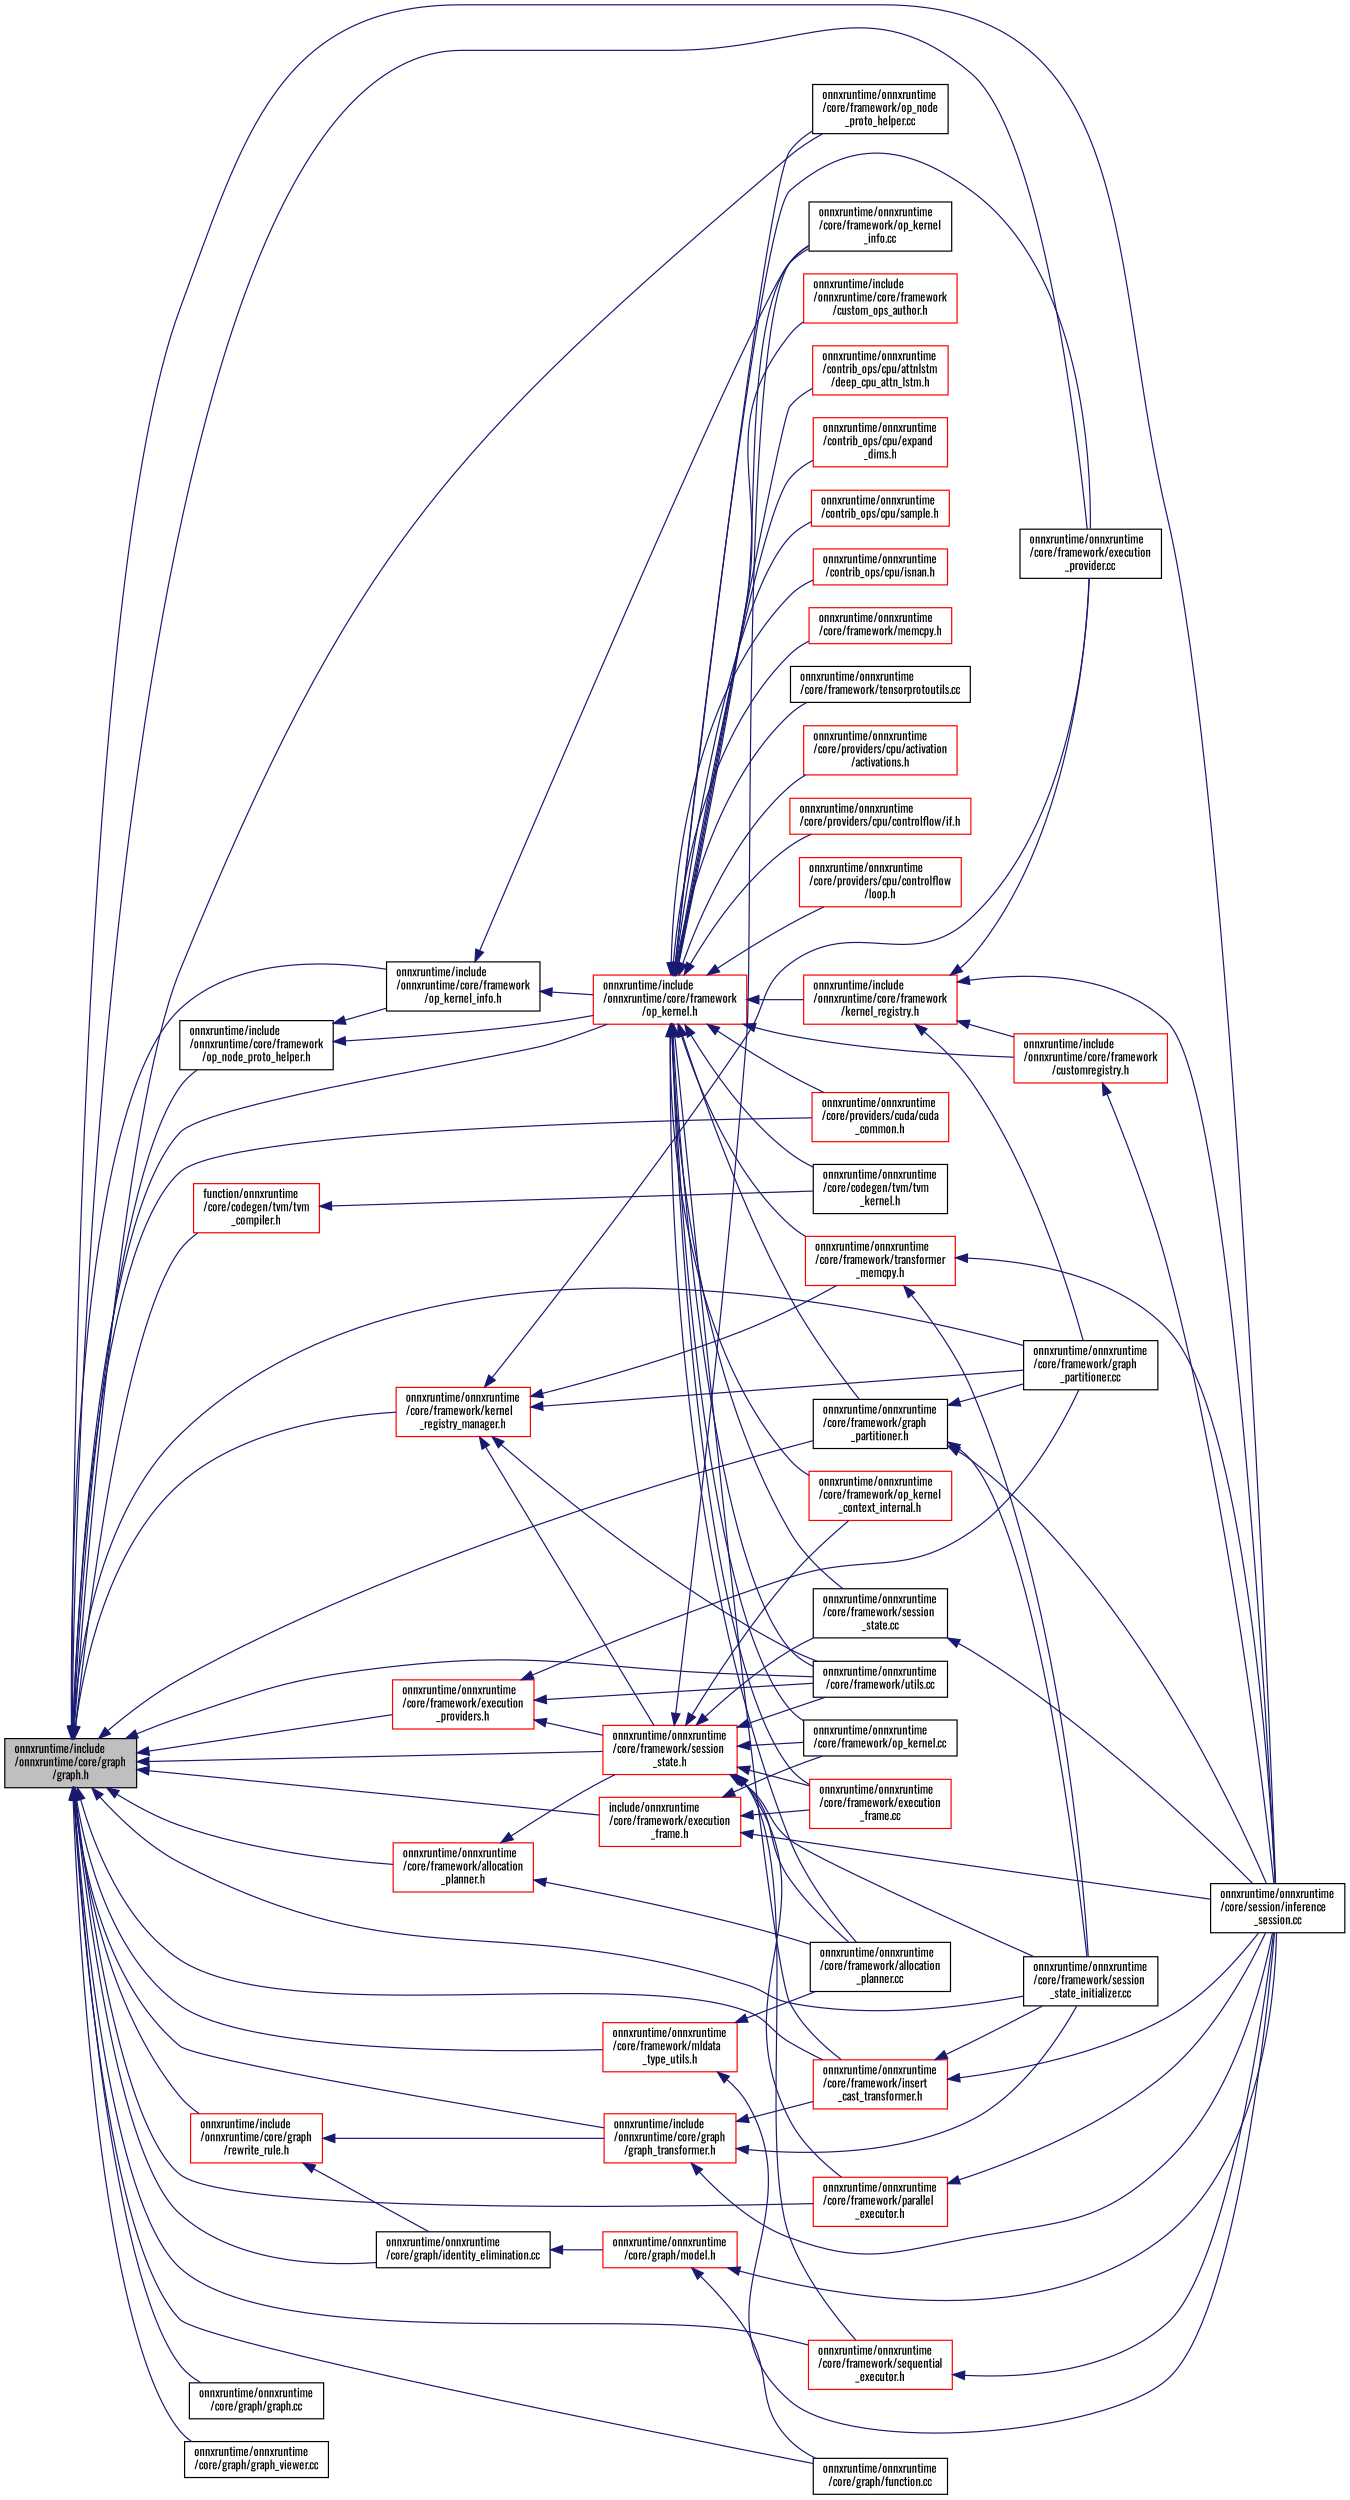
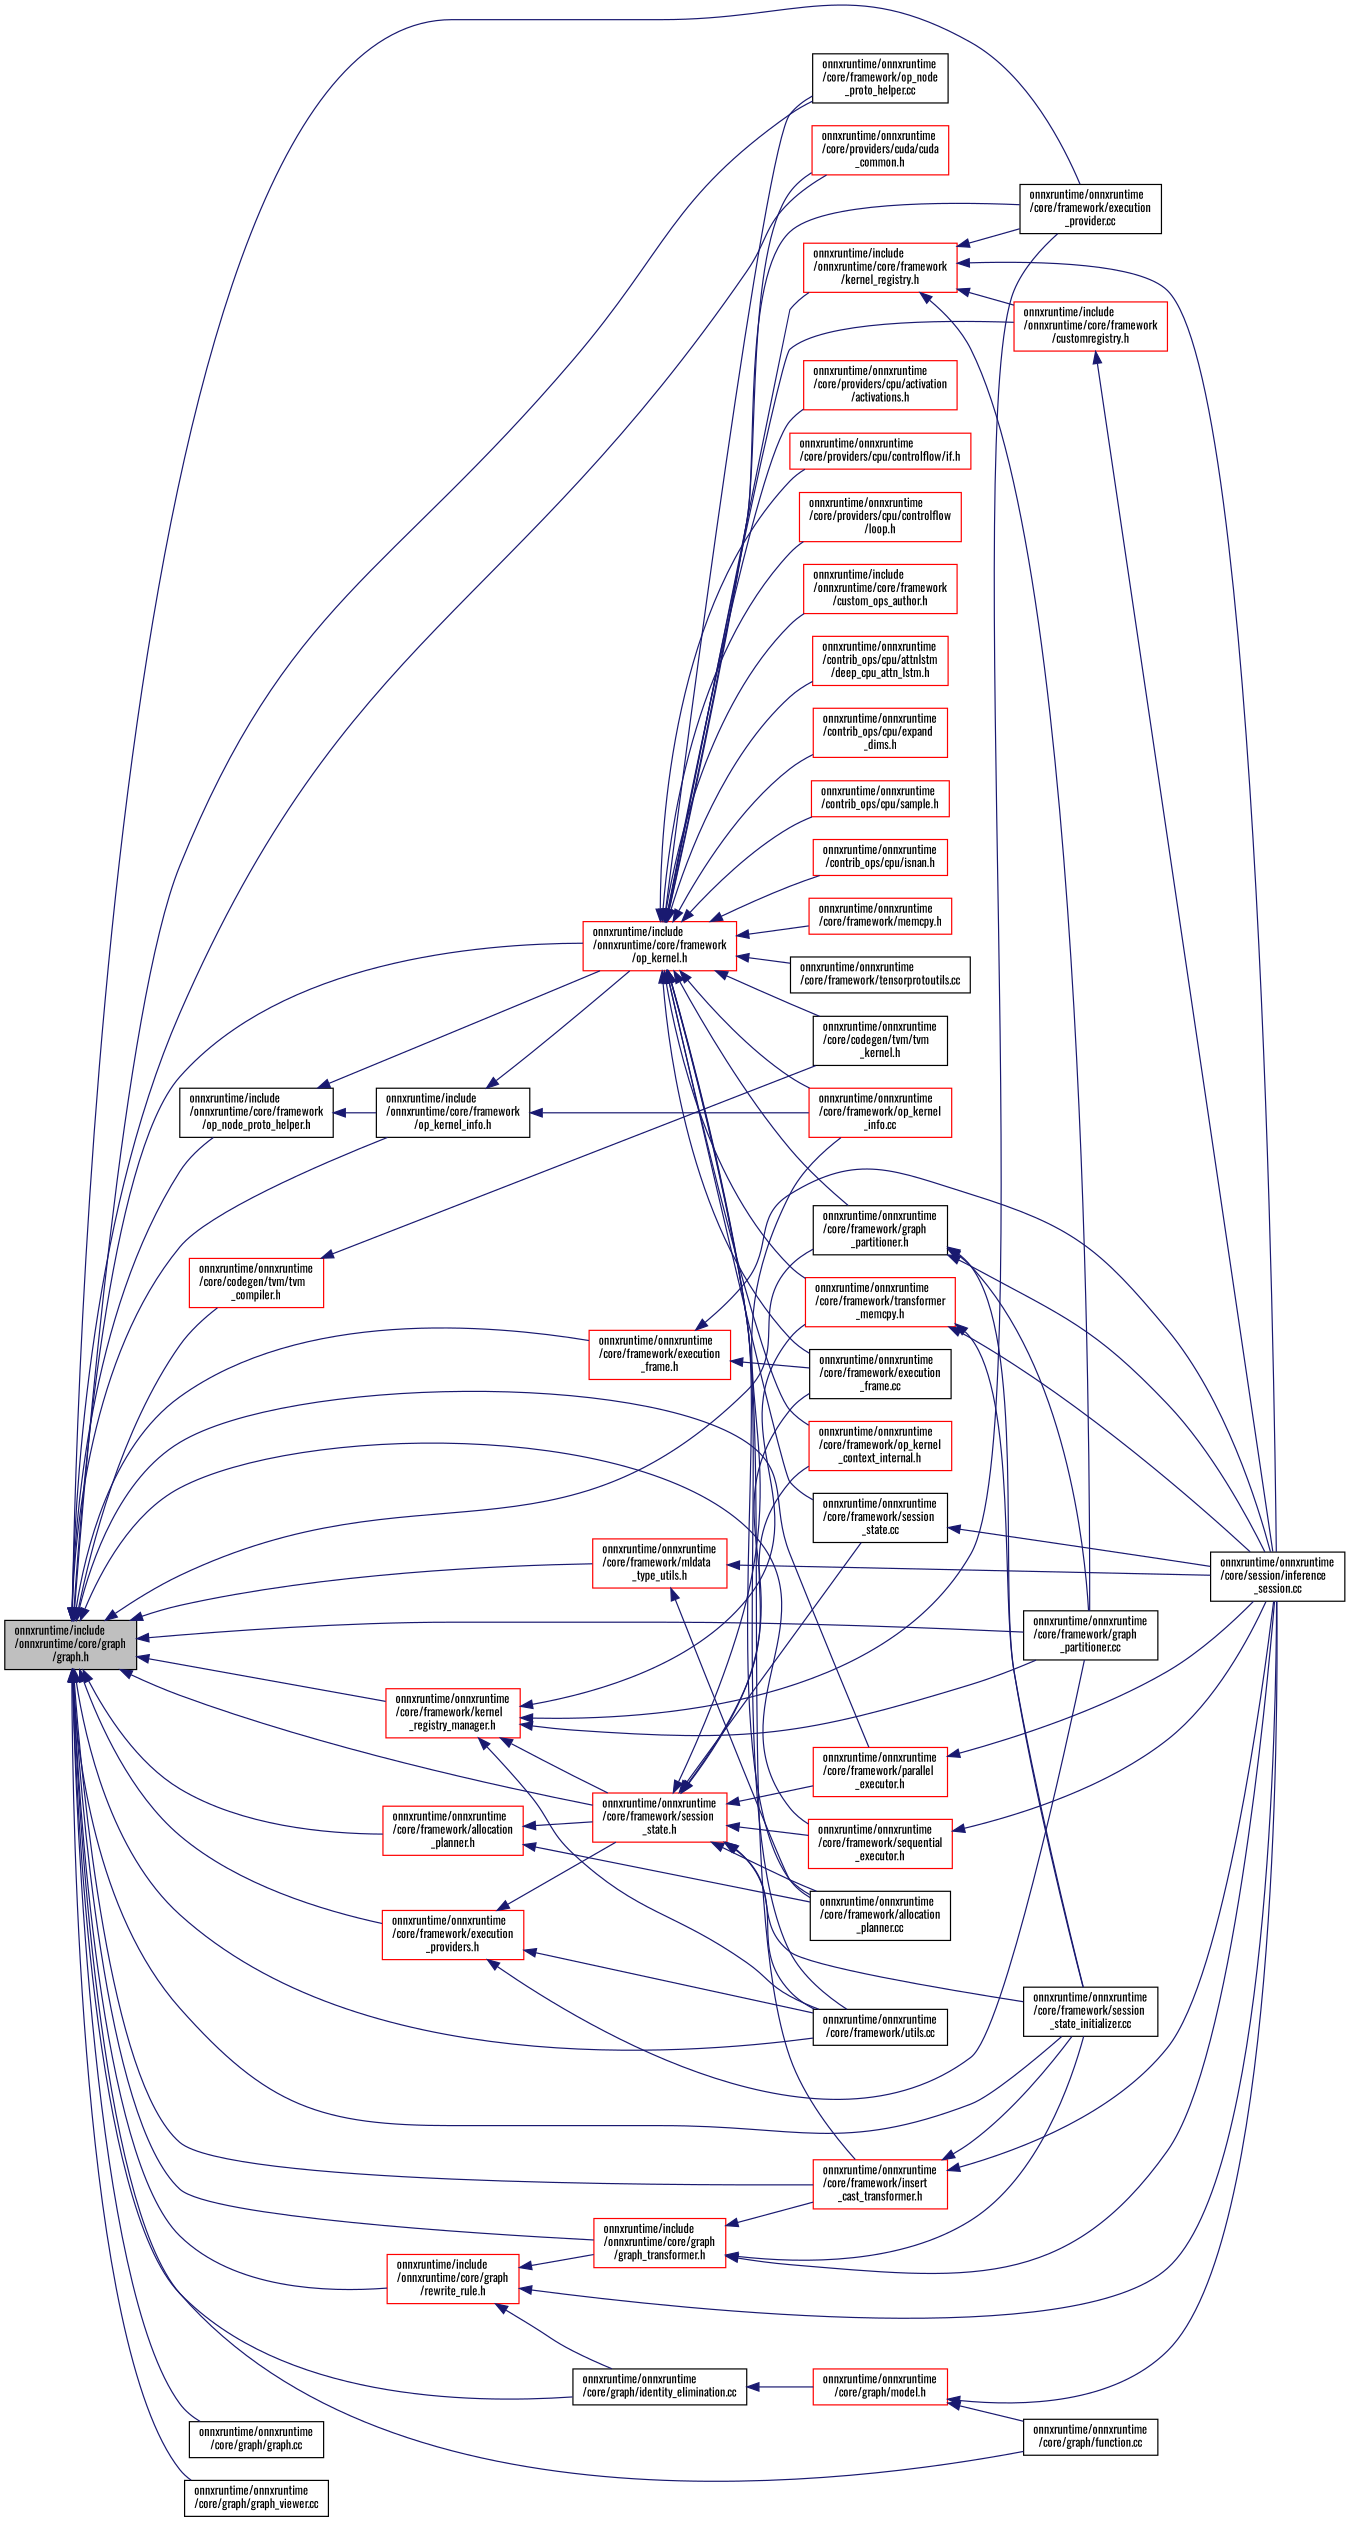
(745, 5) -> (1178, 2252)
(880, 227) -> (880, 1113)
(257, 1208) -> (257, 1283)
(880, 1738) -> none
(880, 1804) -> (880, 1374)
(670, 1822) -> (660, 1355)
